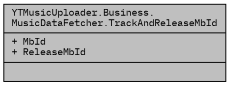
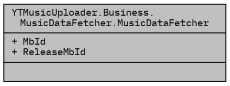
(115, 23) -> (115, 23)
